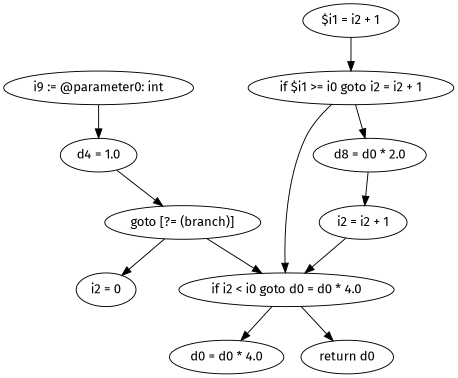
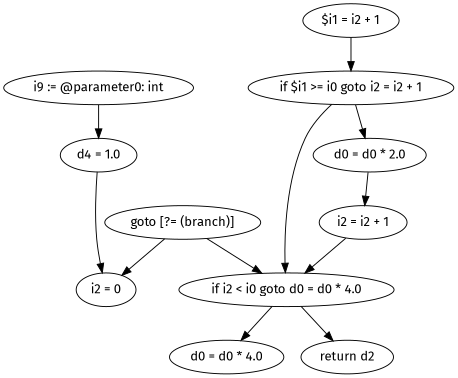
(370, 155) -> (370, 155)
(136, 185) -> (96, 218)
(347, 357) -> (347, 357)
